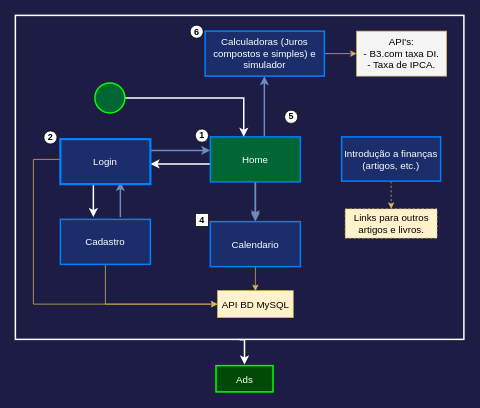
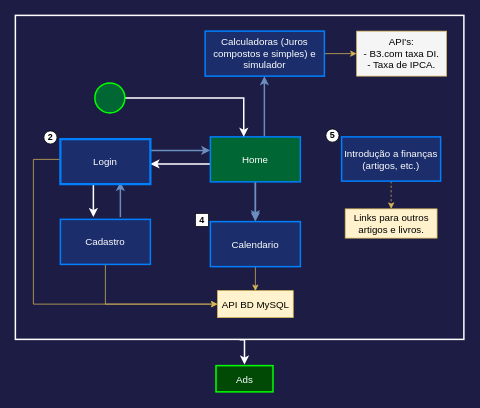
(197, 32) -> none
(291, 117) -> (332, 136)
(202, 136) -> none
(391, 224) -> (391, 224)
